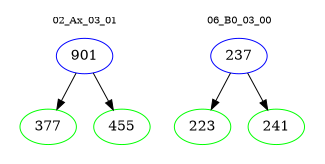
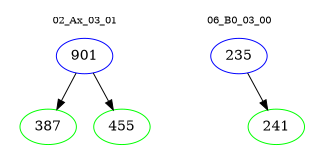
(239, 56) -> (239, 56)
(48, 127) -> (48, 127)
(203, 127) -> none
